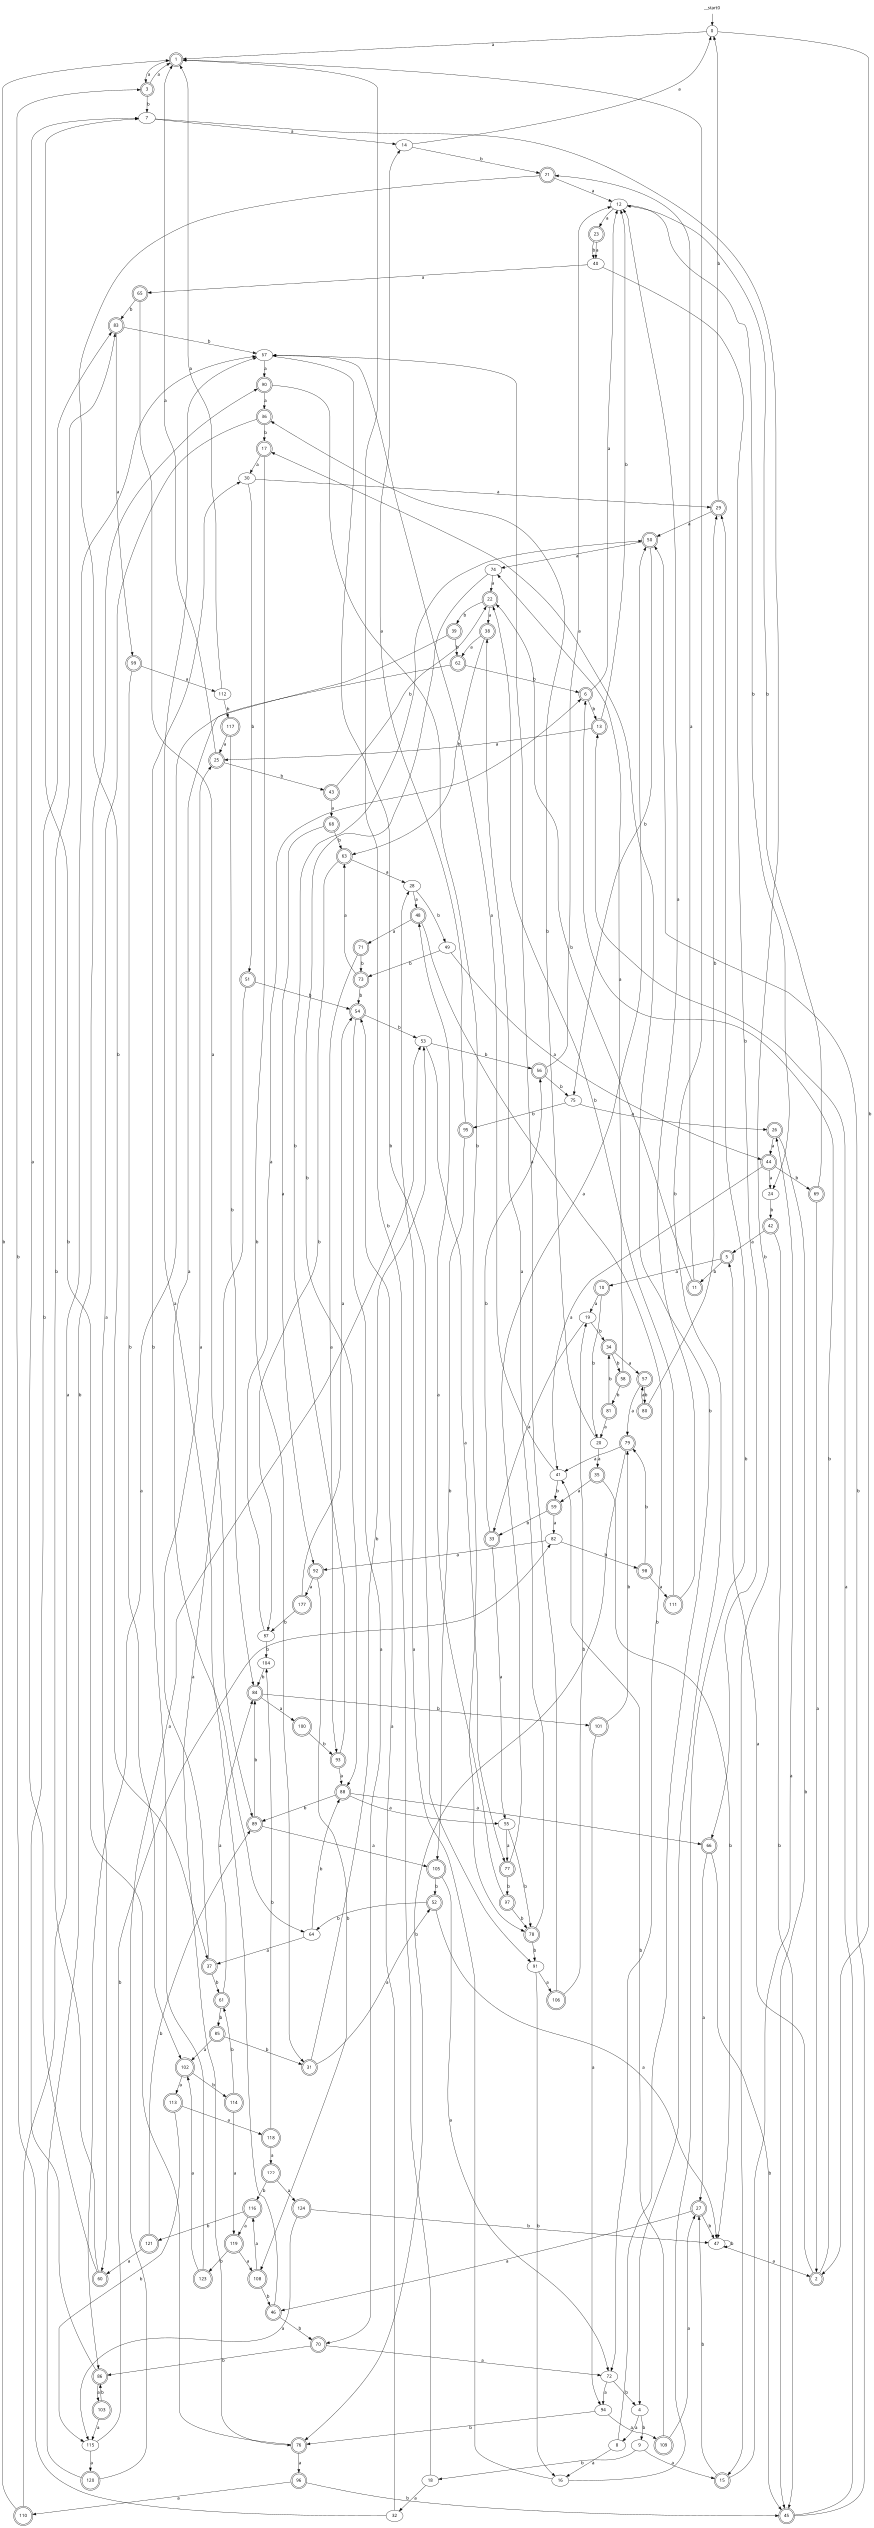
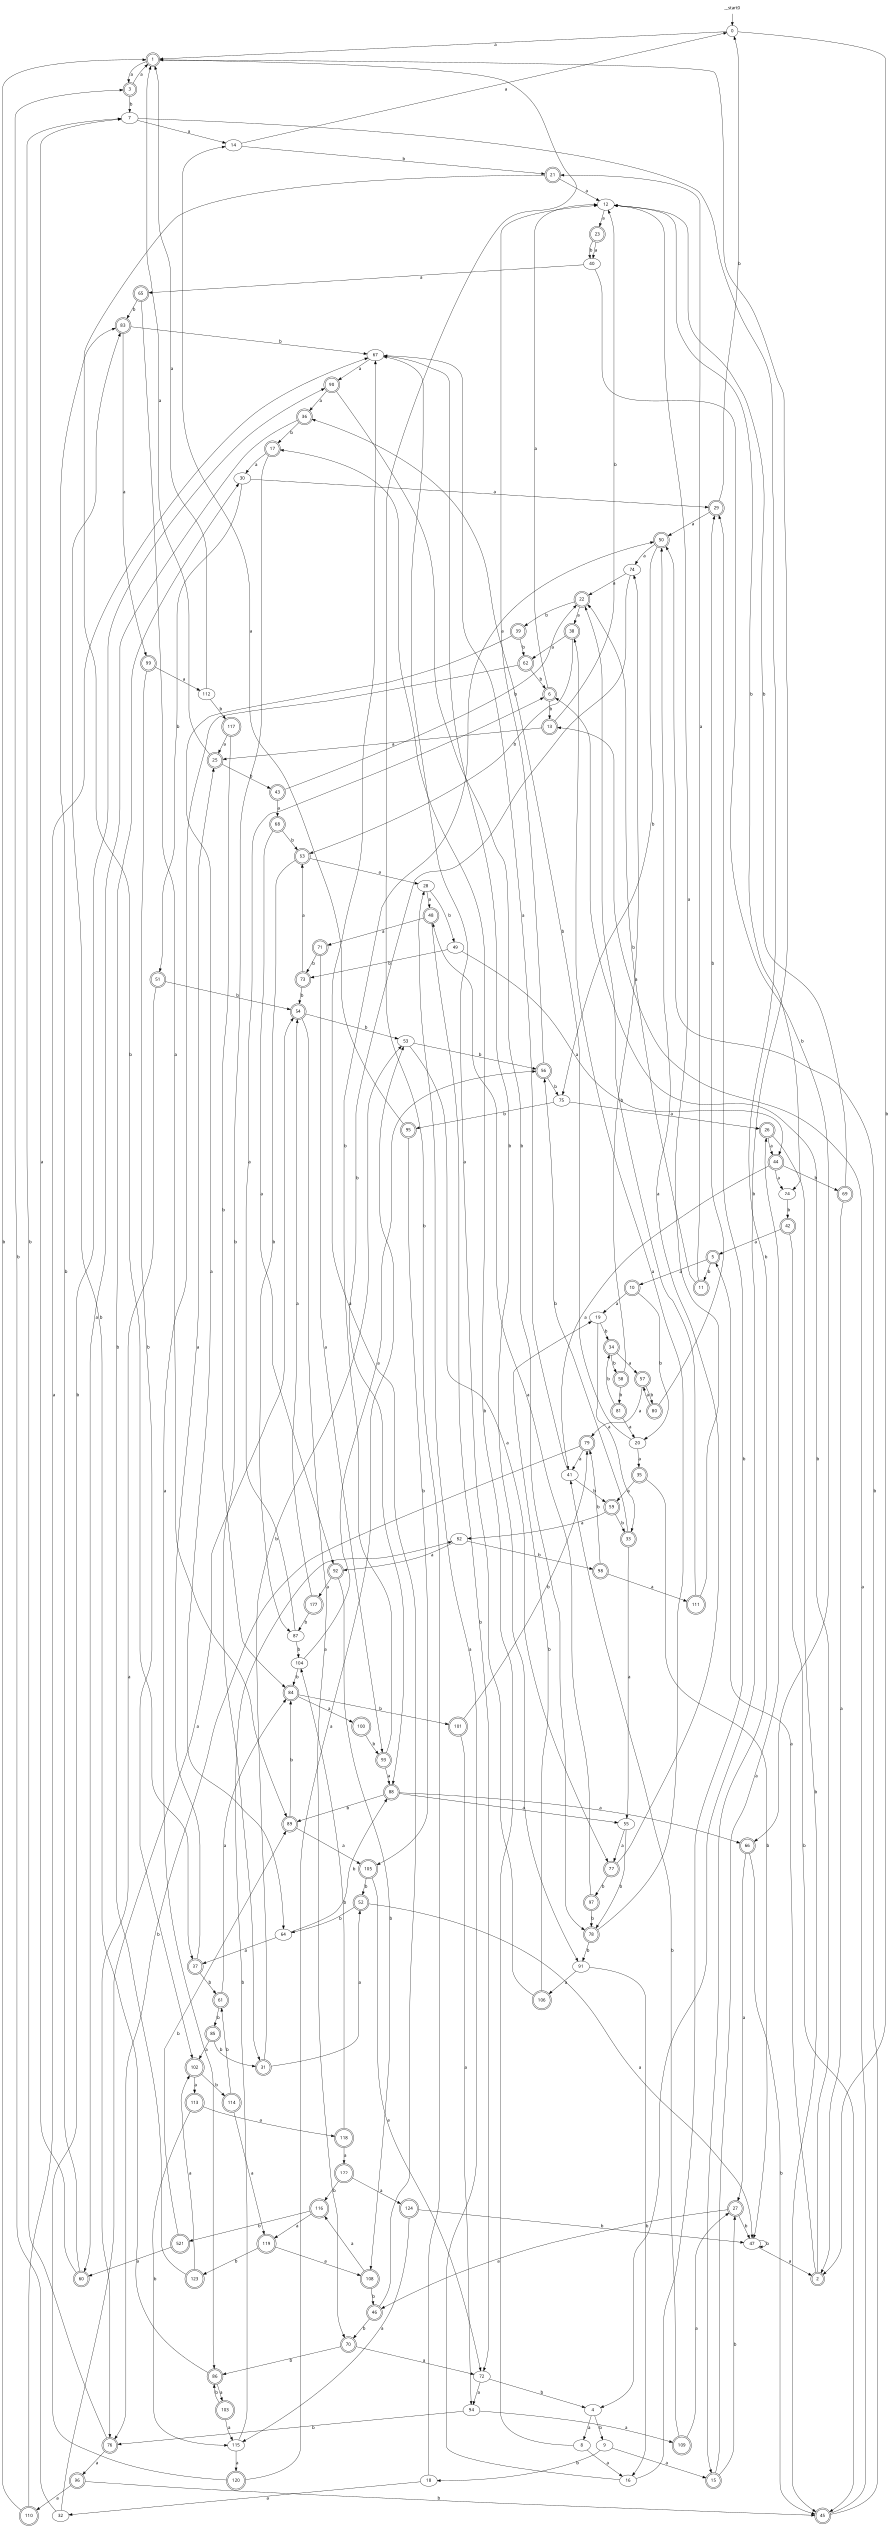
none -> (382, 1325)
(149, 2244) -> (180, 2244)
